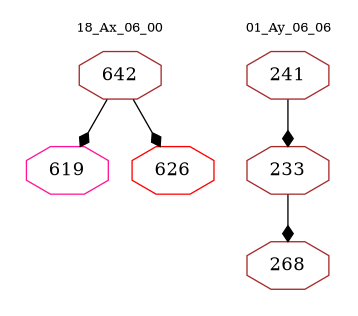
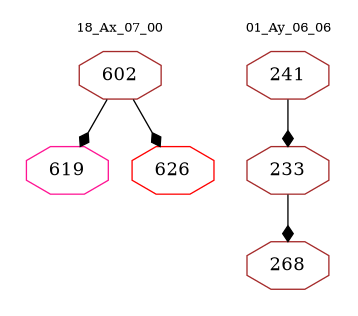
(120, 28) -> (120, 28)
(120, 75) -> (120, 75)
